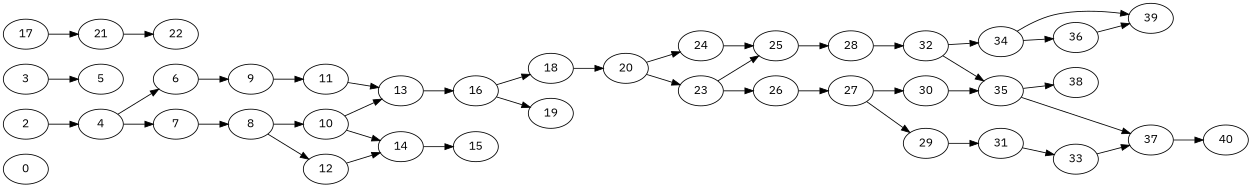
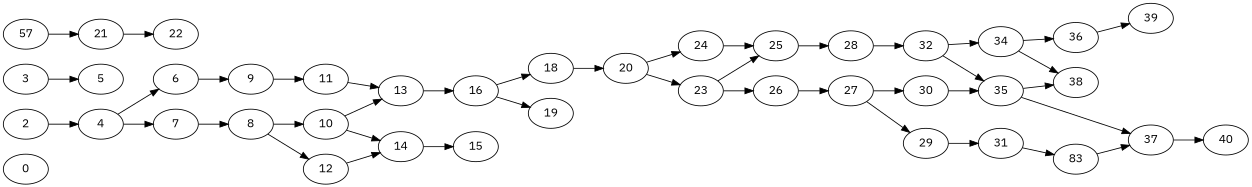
(1067, 13) -> (1035, 60)
(26, 34) -> (26, 34)
(1076, 159) -> (1076, 159)
